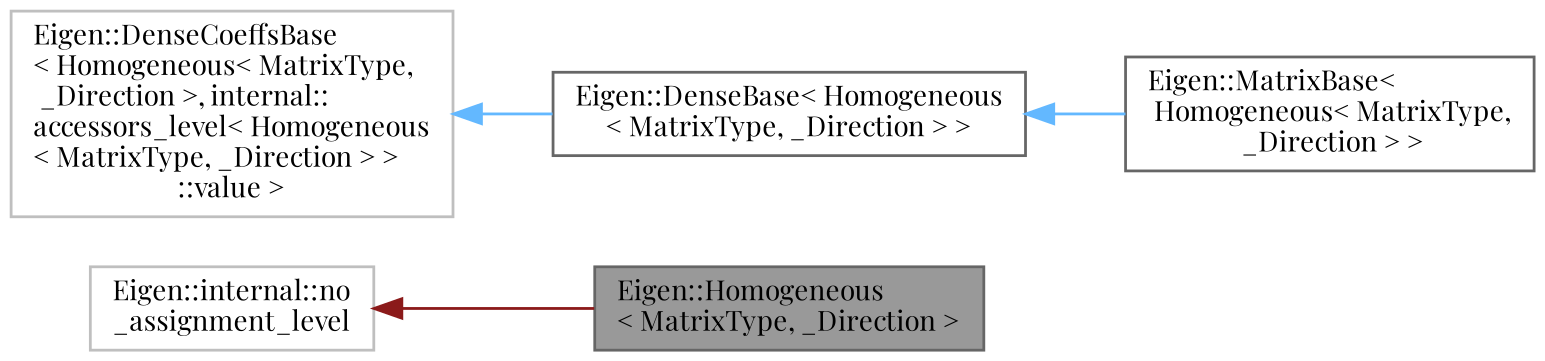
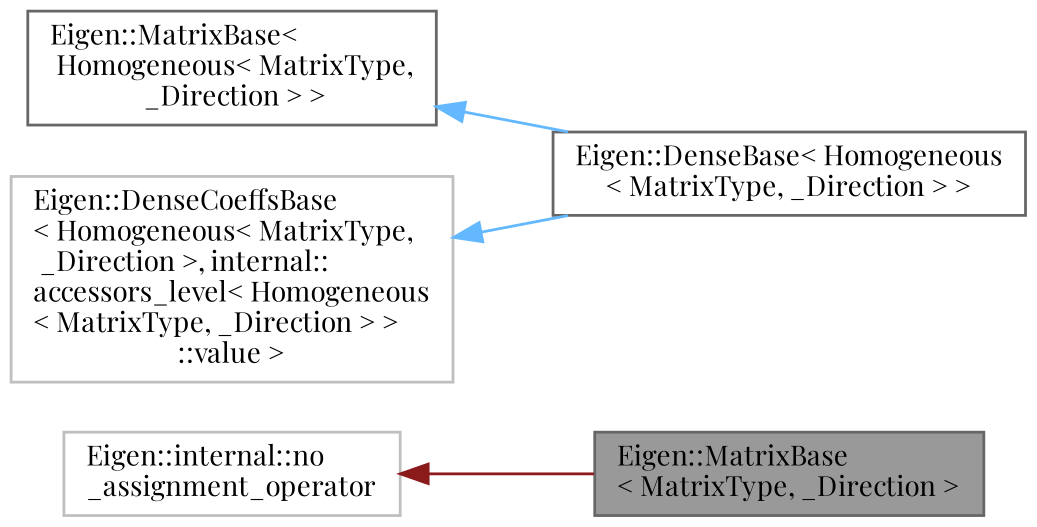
(1090, 114) -> (516, 122)
(232, 308) -> (232, 474)
(789, 308) -> (789, 474)
